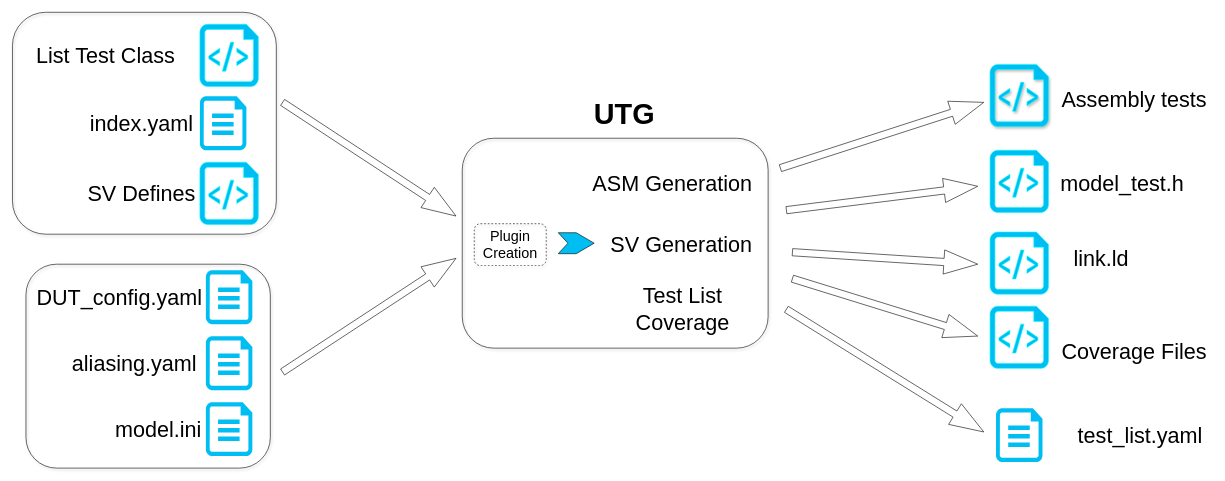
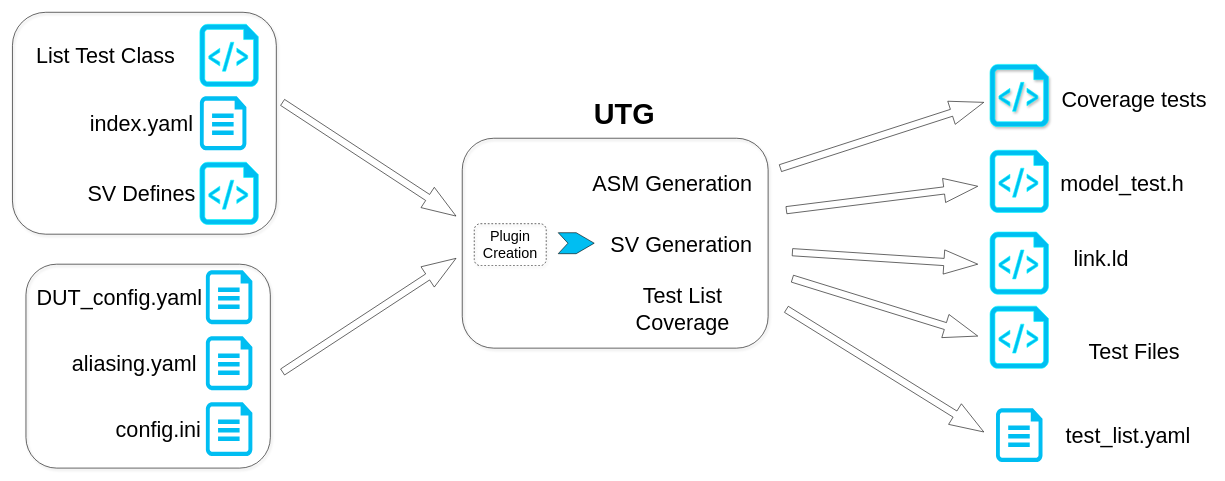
(1135, 99) -> (1135, 99)
(1135, 351) -> (1135, 351)
(158, 429) -> (158, 429)
(1140, 435) -> (1128, 435)
